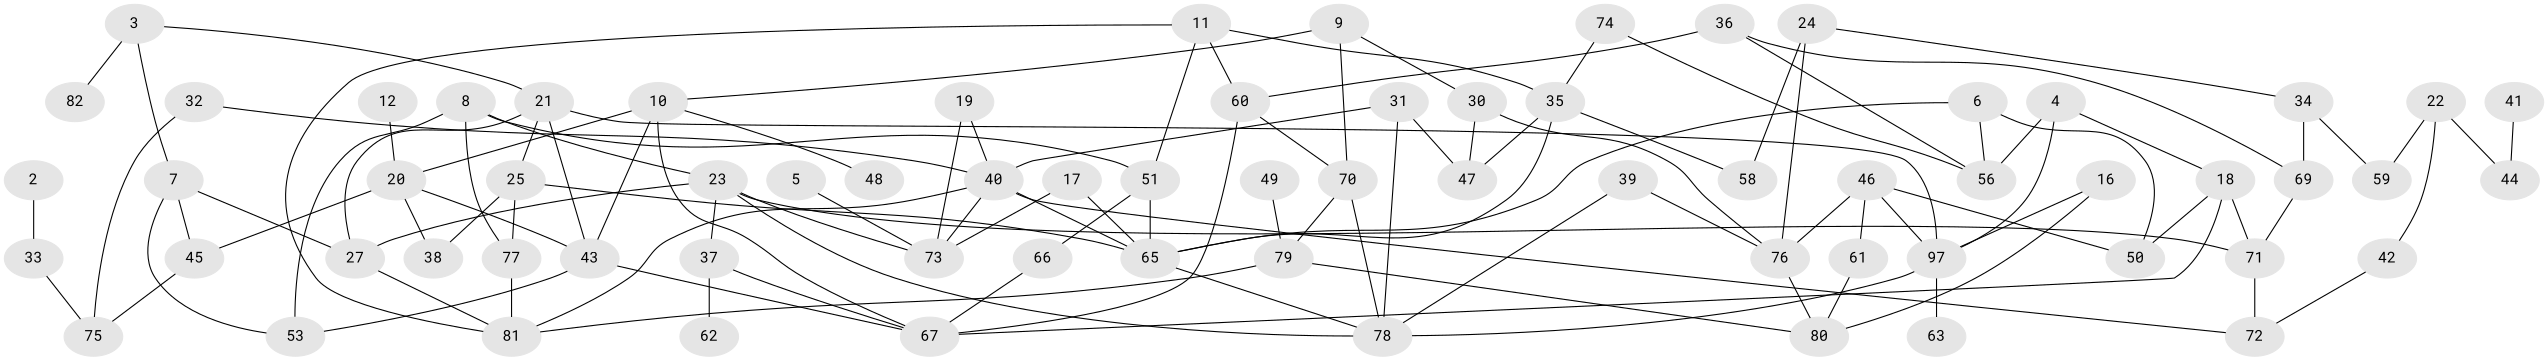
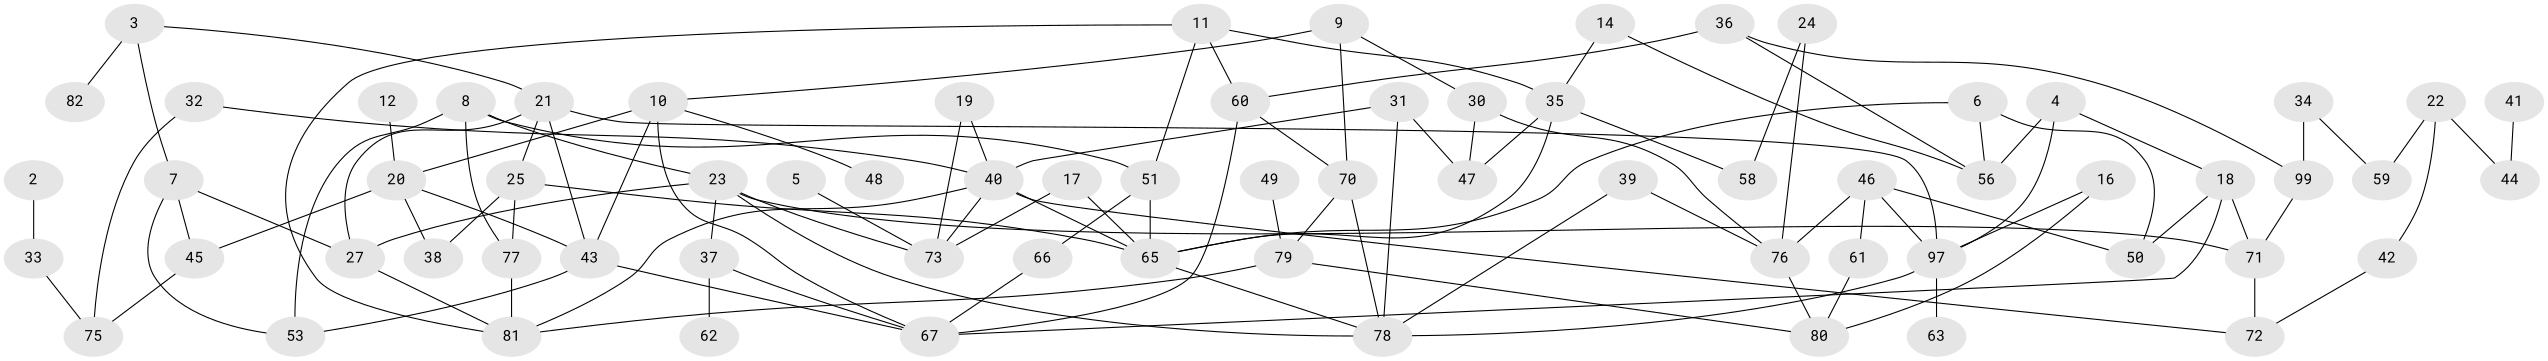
(1605, 24) -> (1605, 24)
(2056, 61) -> none
(2304, 180) -> (2304, 180)
